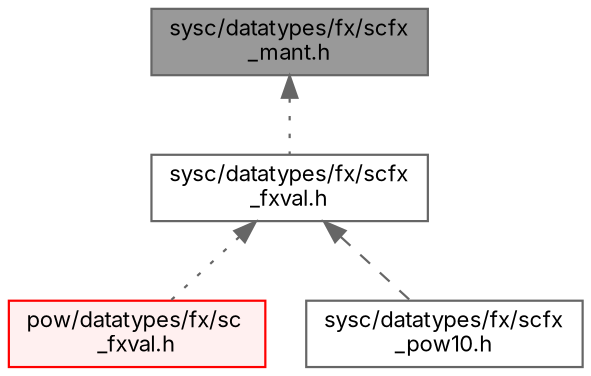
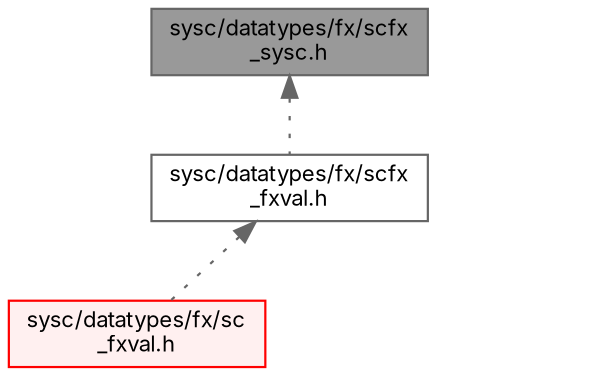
(290, 42) -> (290, 42)
(137, 334) -> (137, 334)
(444, 334) -> none
